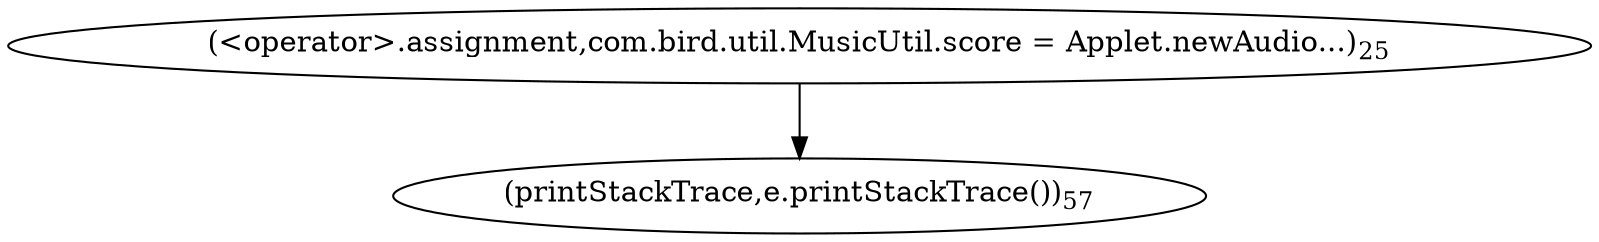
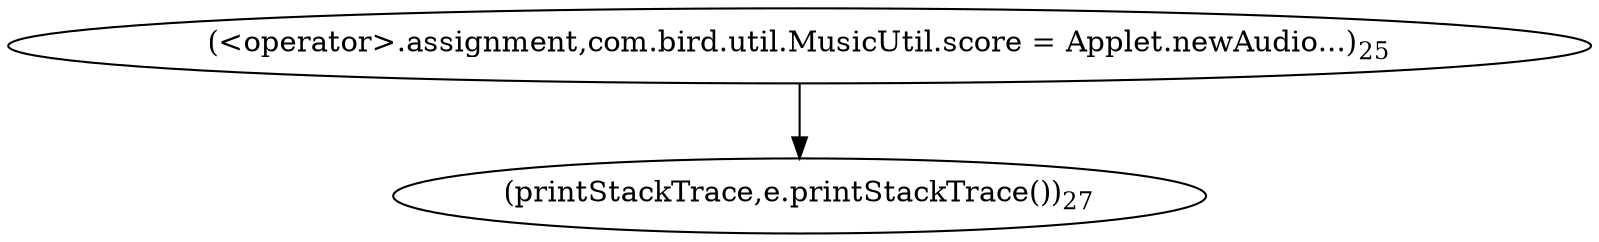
(1079, 193) -> (1079, 193)
